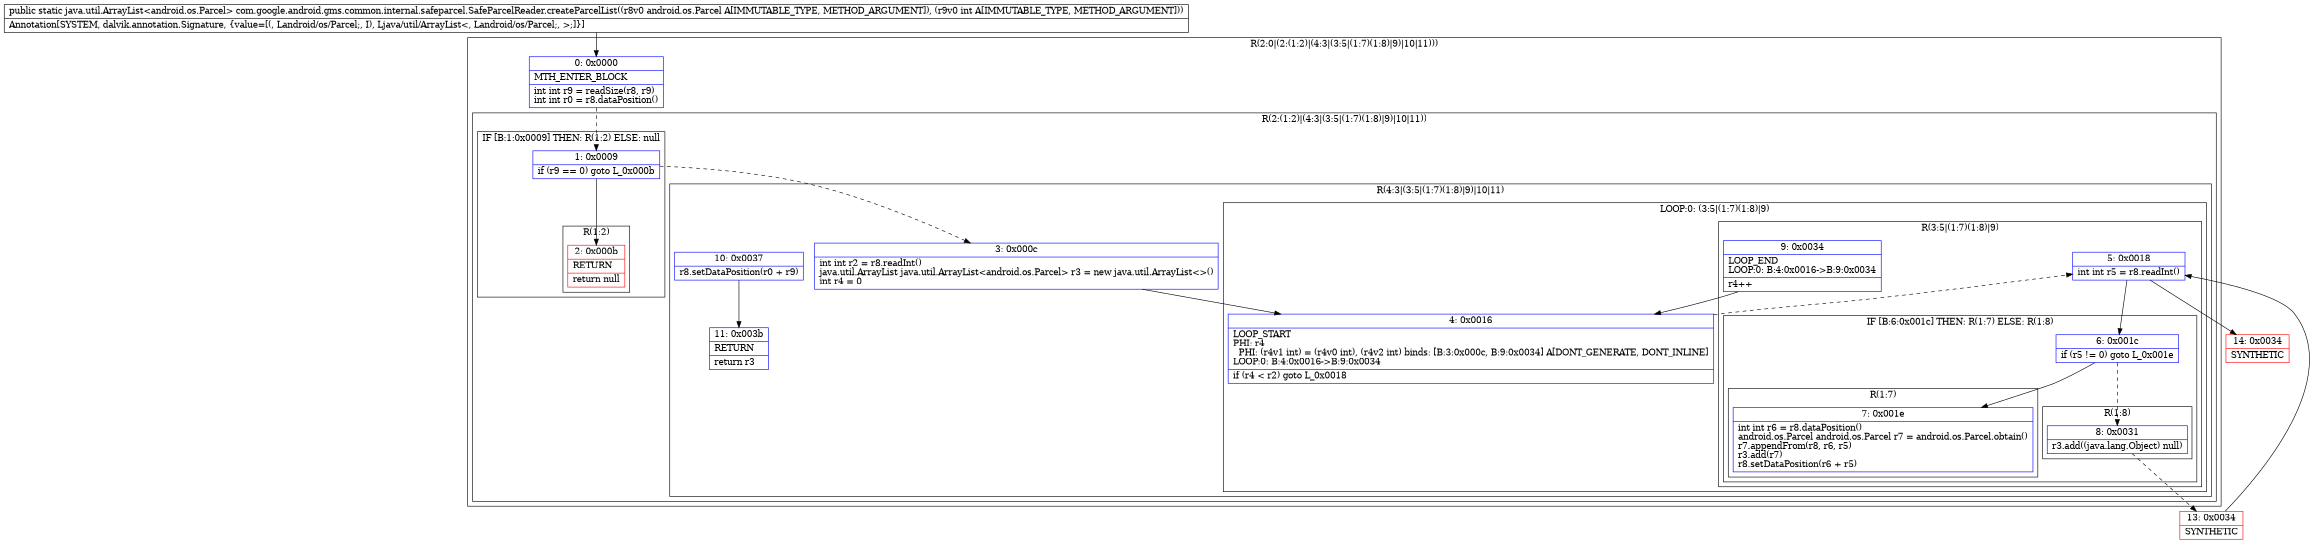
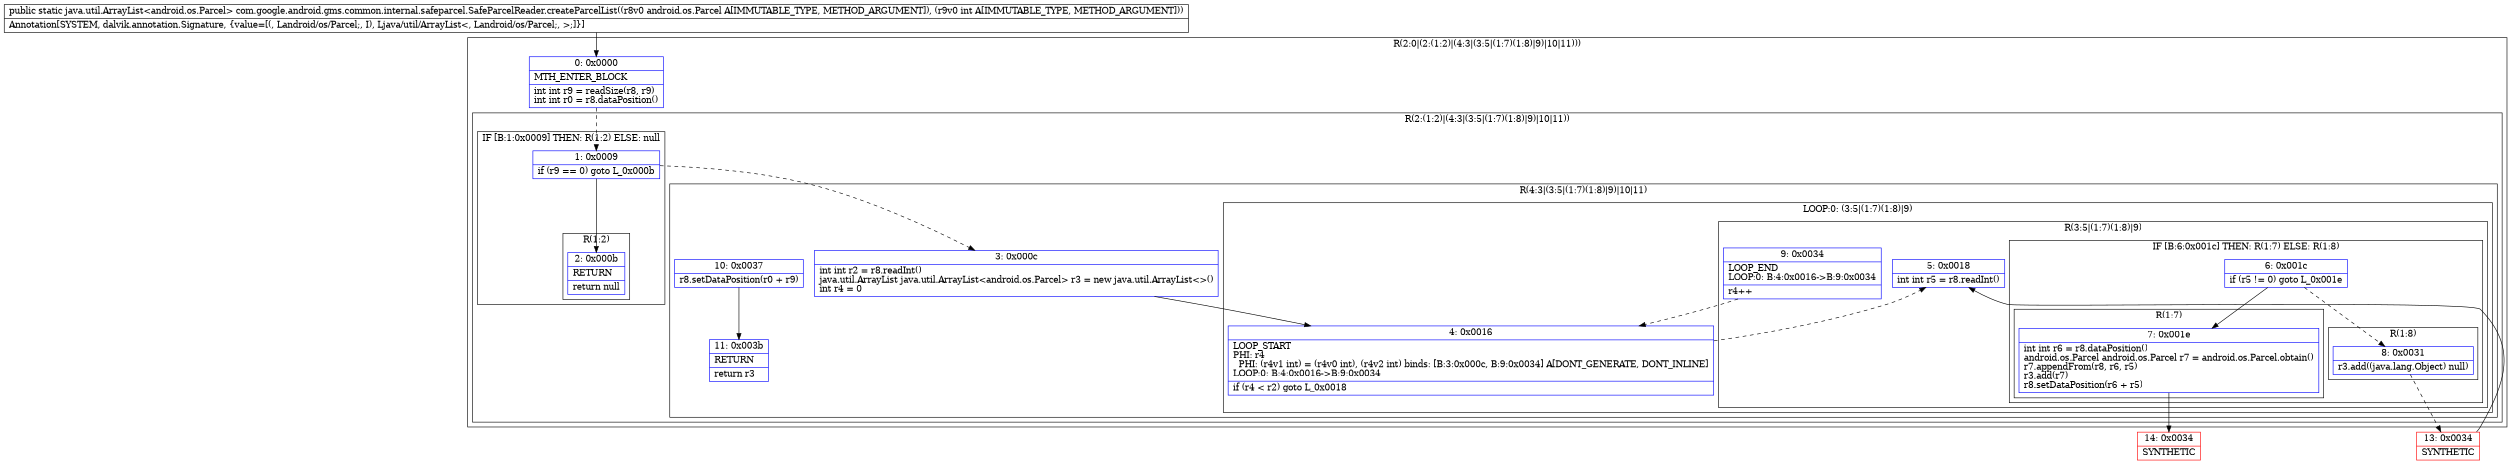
(596, 266) -> (596, 273)
(1700, 303) -> (1692, 313)
(2124, 304) -> none
(2191, 306) -> (2169, 409)
